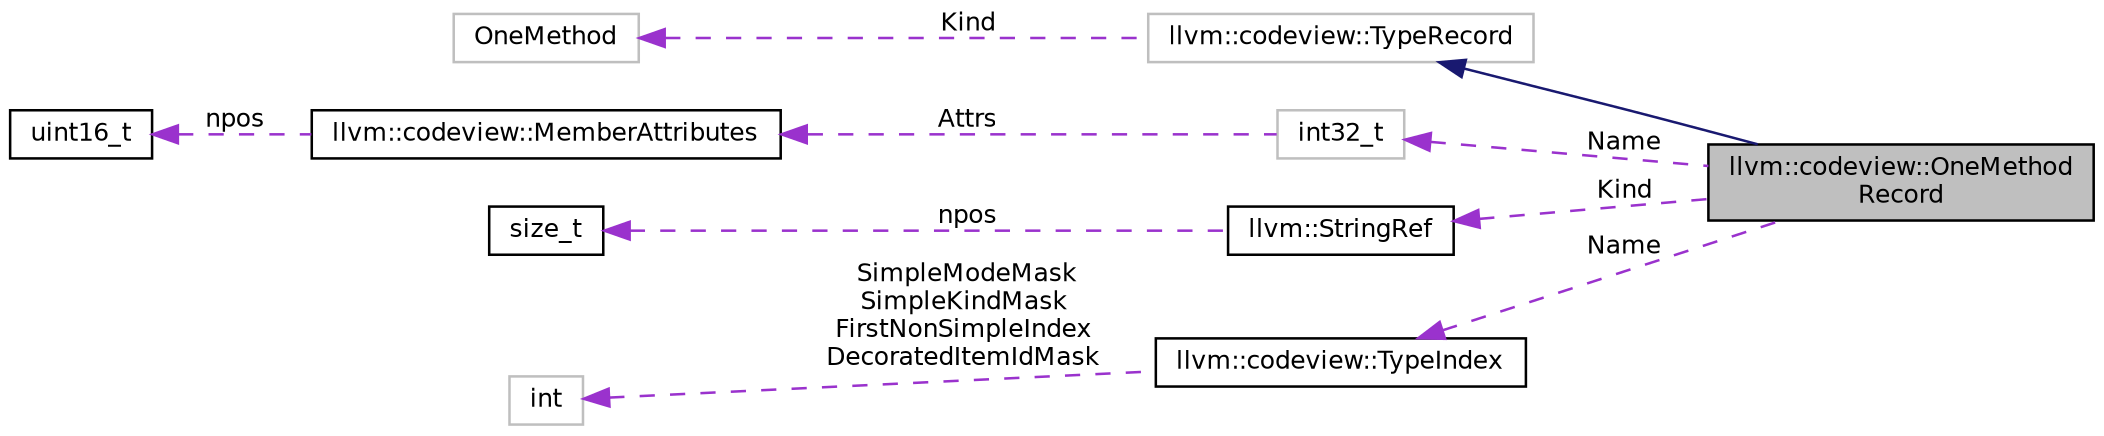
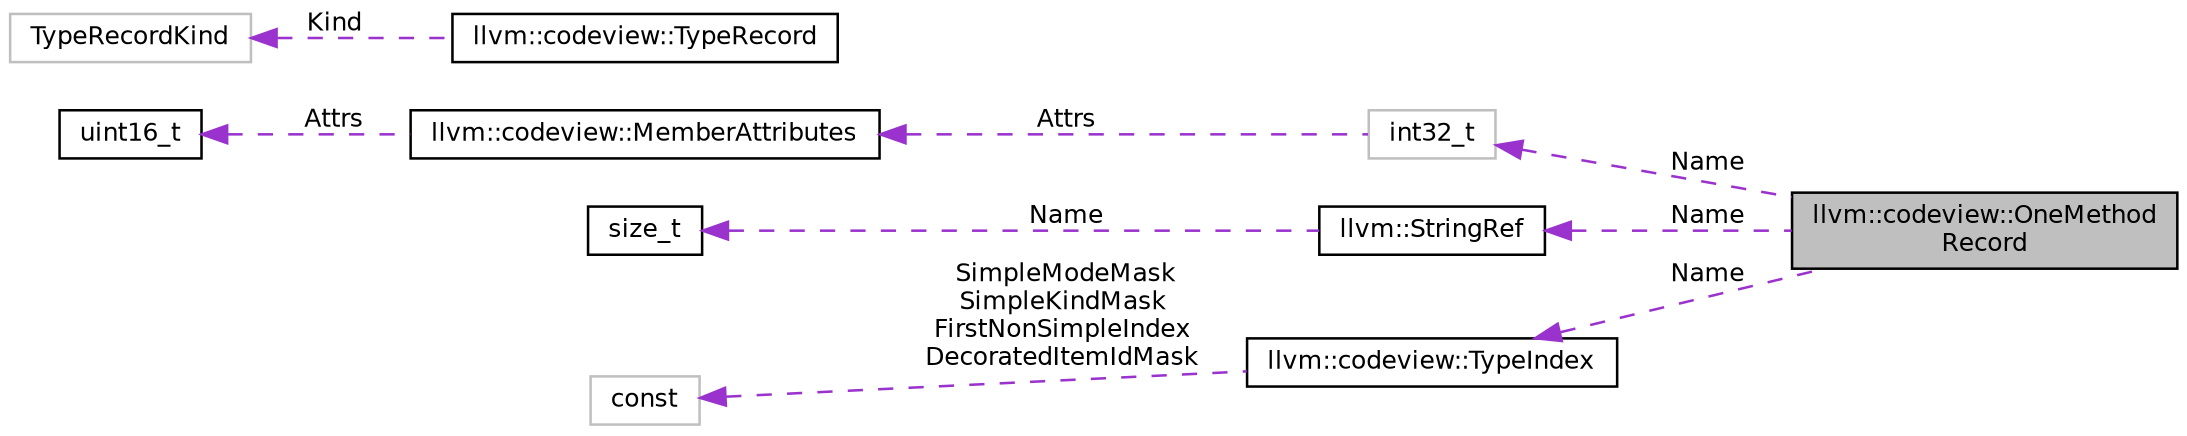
(546, 38) -> (131, 38)
(1341, 38) -> (645, 38)
(1611, 106) -> none
(232, 120) -> (331, 120)
(1621, 191) -> (1705, 217)
(964, 217) -> (1063, 217)
(546, 400) -> (645, 400)
